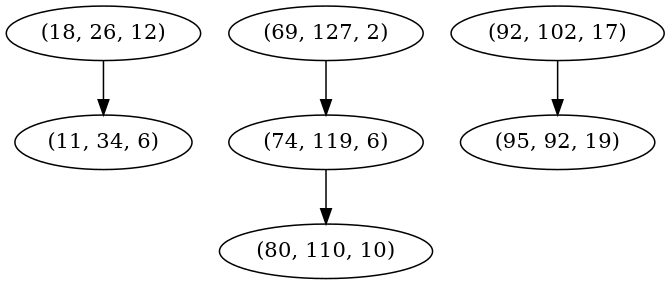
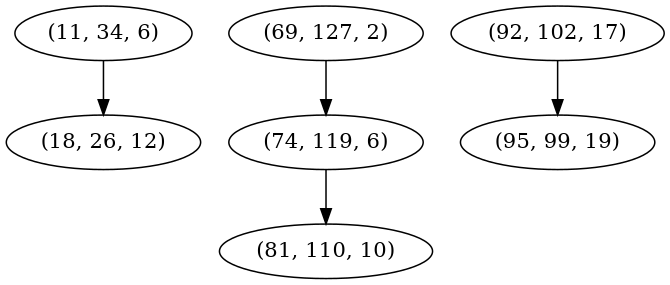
(103, 80) -> (103, 80)
(558, 142) -> (558, 142)
(326, 251) -> (326, 251)
